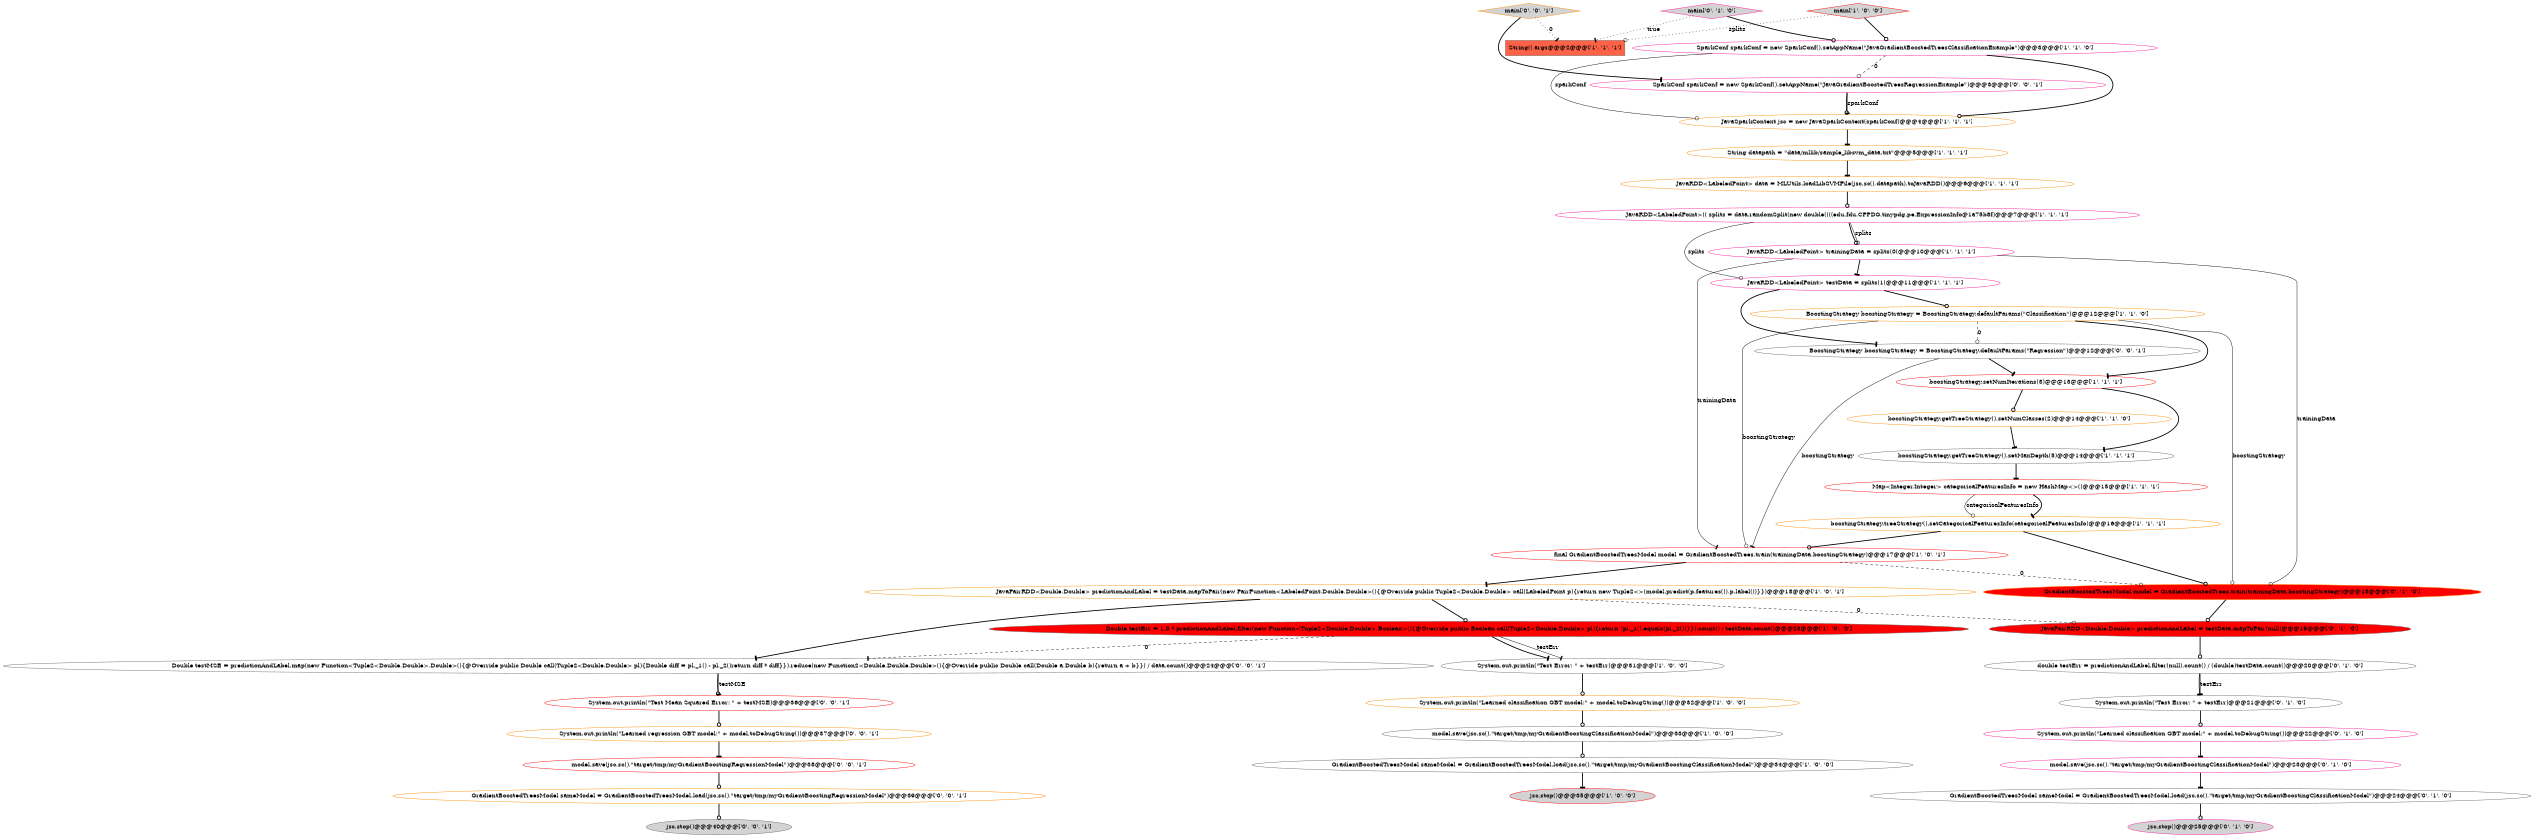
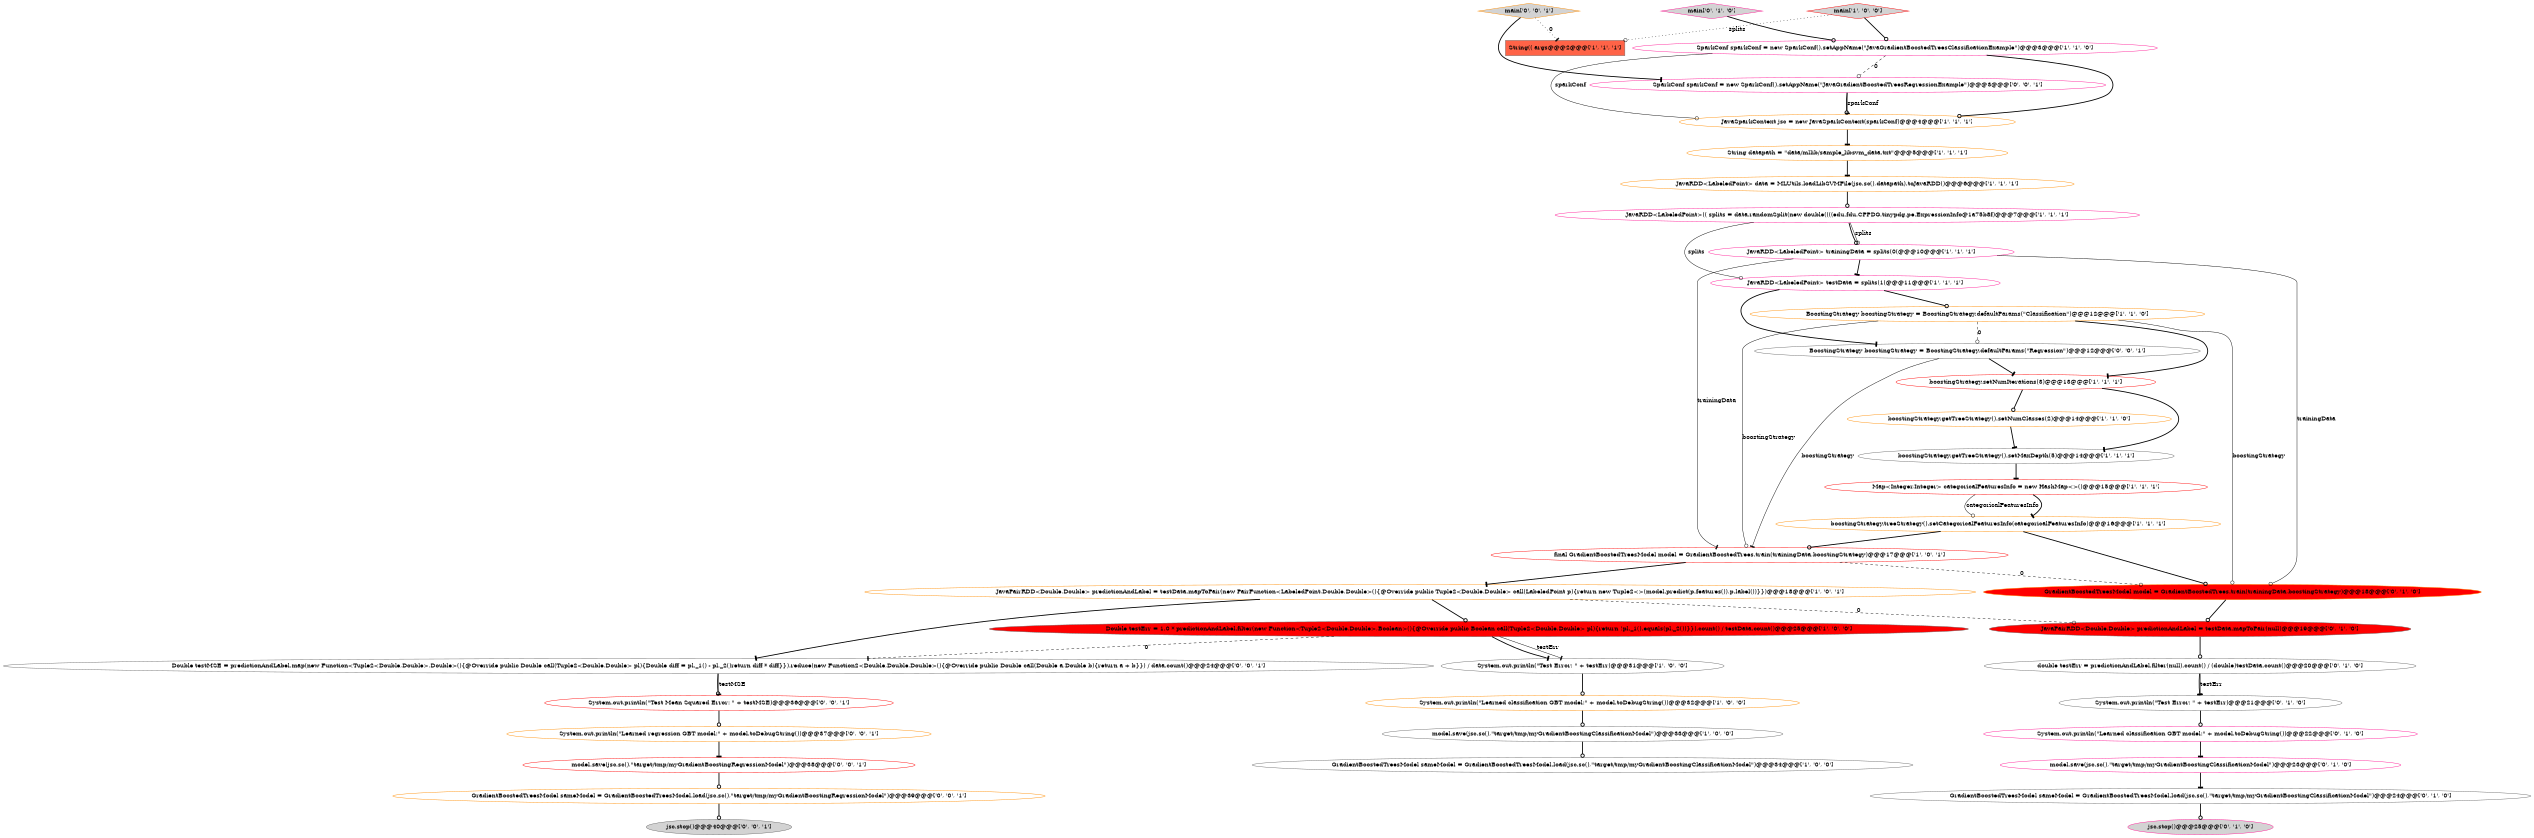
(1645, 28) -> none
(1583, 796) -> none
